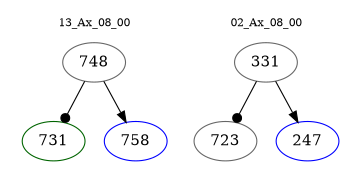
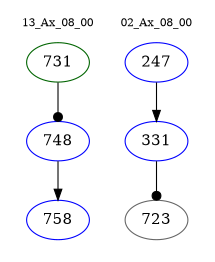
(94, 62) -> (58, 141)
(266, 62) -> (157, 141)
(284, 97) -> (157, 96)
(76, 98) -> (58, 97)
